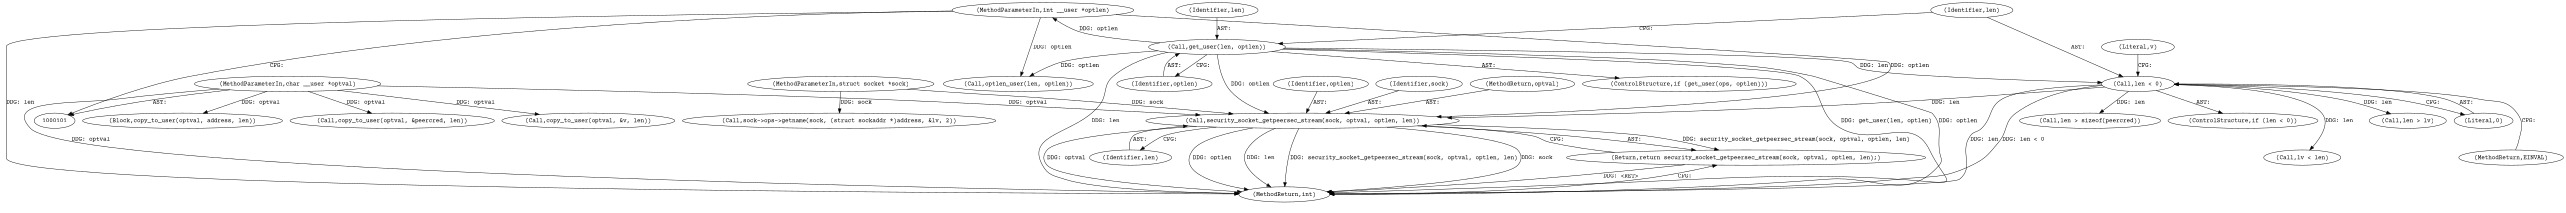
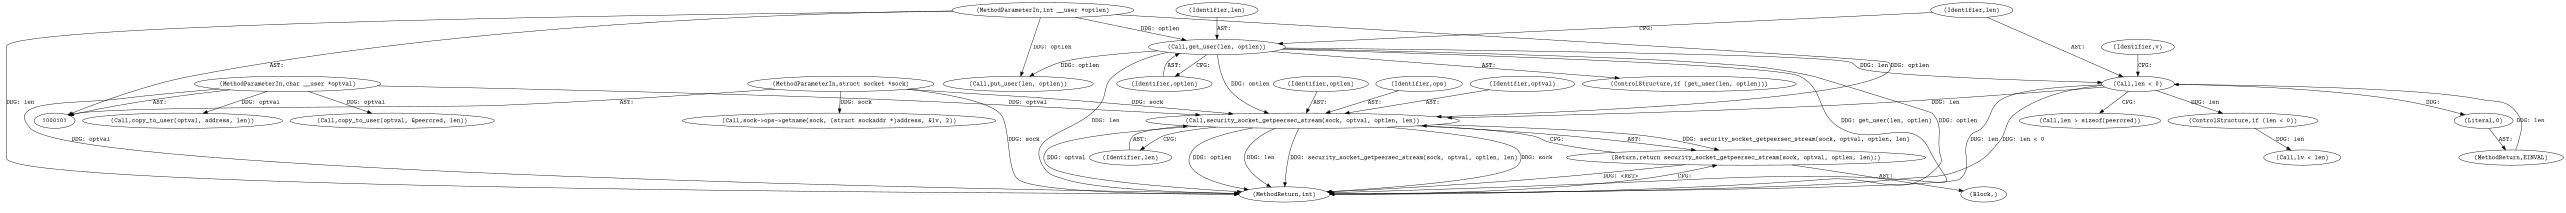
(1107, 37) -> (1129, 28)
(2138, 47) -> (2138, 47)
(279, 65) -> (279, 65)
(1018, 84) -> (1018, 84)
(1419, 84) -> (1419, 84)
(1522, 84) -> (1522, 84)
(1689, 84) -> (1689, 84)
(2329, 87) -> (2496, 137)
(2269, 93) -> (2271, 138)
(2131, 102) -> (2131, 102)
(2205, 102) -> (2205, 102)
(2435, 102) -> (2435, 102)
none -> (424, 106)
(183, 121) -> (183, 121)
(588, 121) -> none
(2408, 121) -> none
(2531, 121) -> (2531, 121)
none -> (1043, 186)
none -> (1984, 194)
